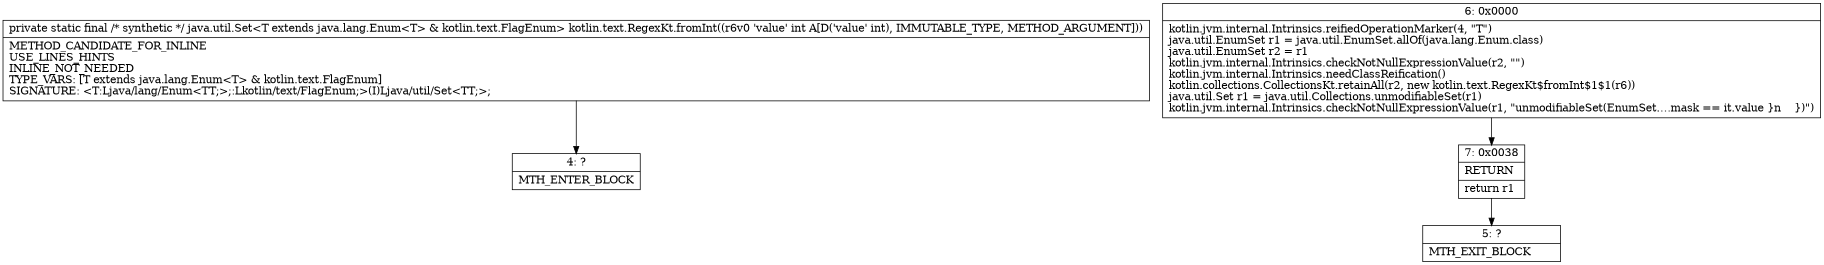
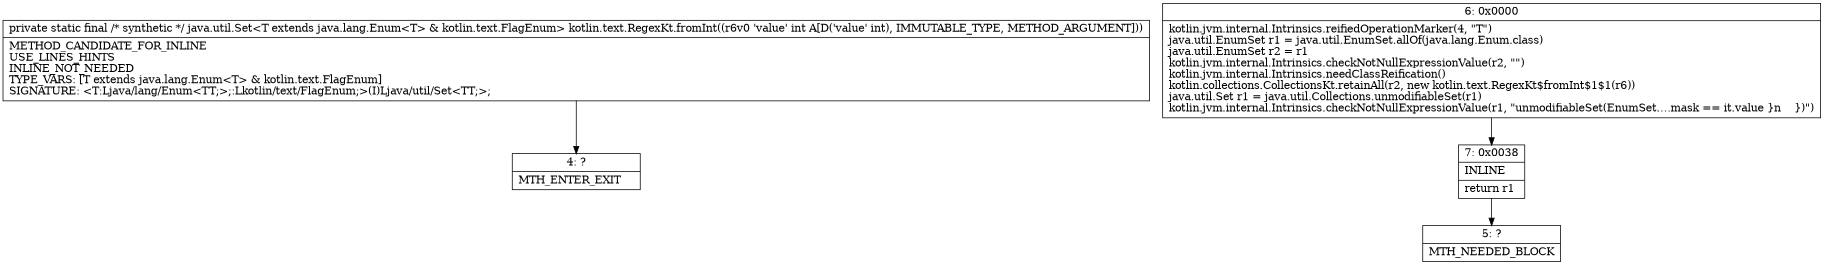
(1489, 171) -> (1485, 171)
(576, 180) -> (569, 180)
(1480, 252) -> (1492, 252)
